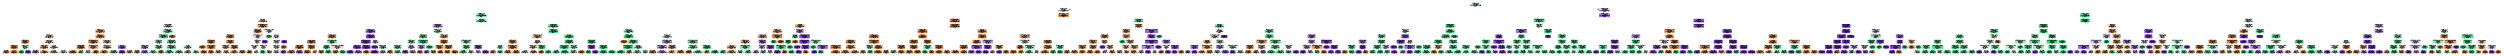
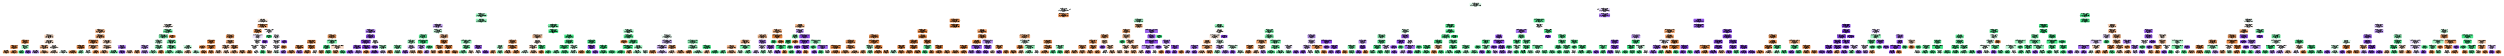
none -> (827, 52)
(2409, 52) -> (2409, 52)
